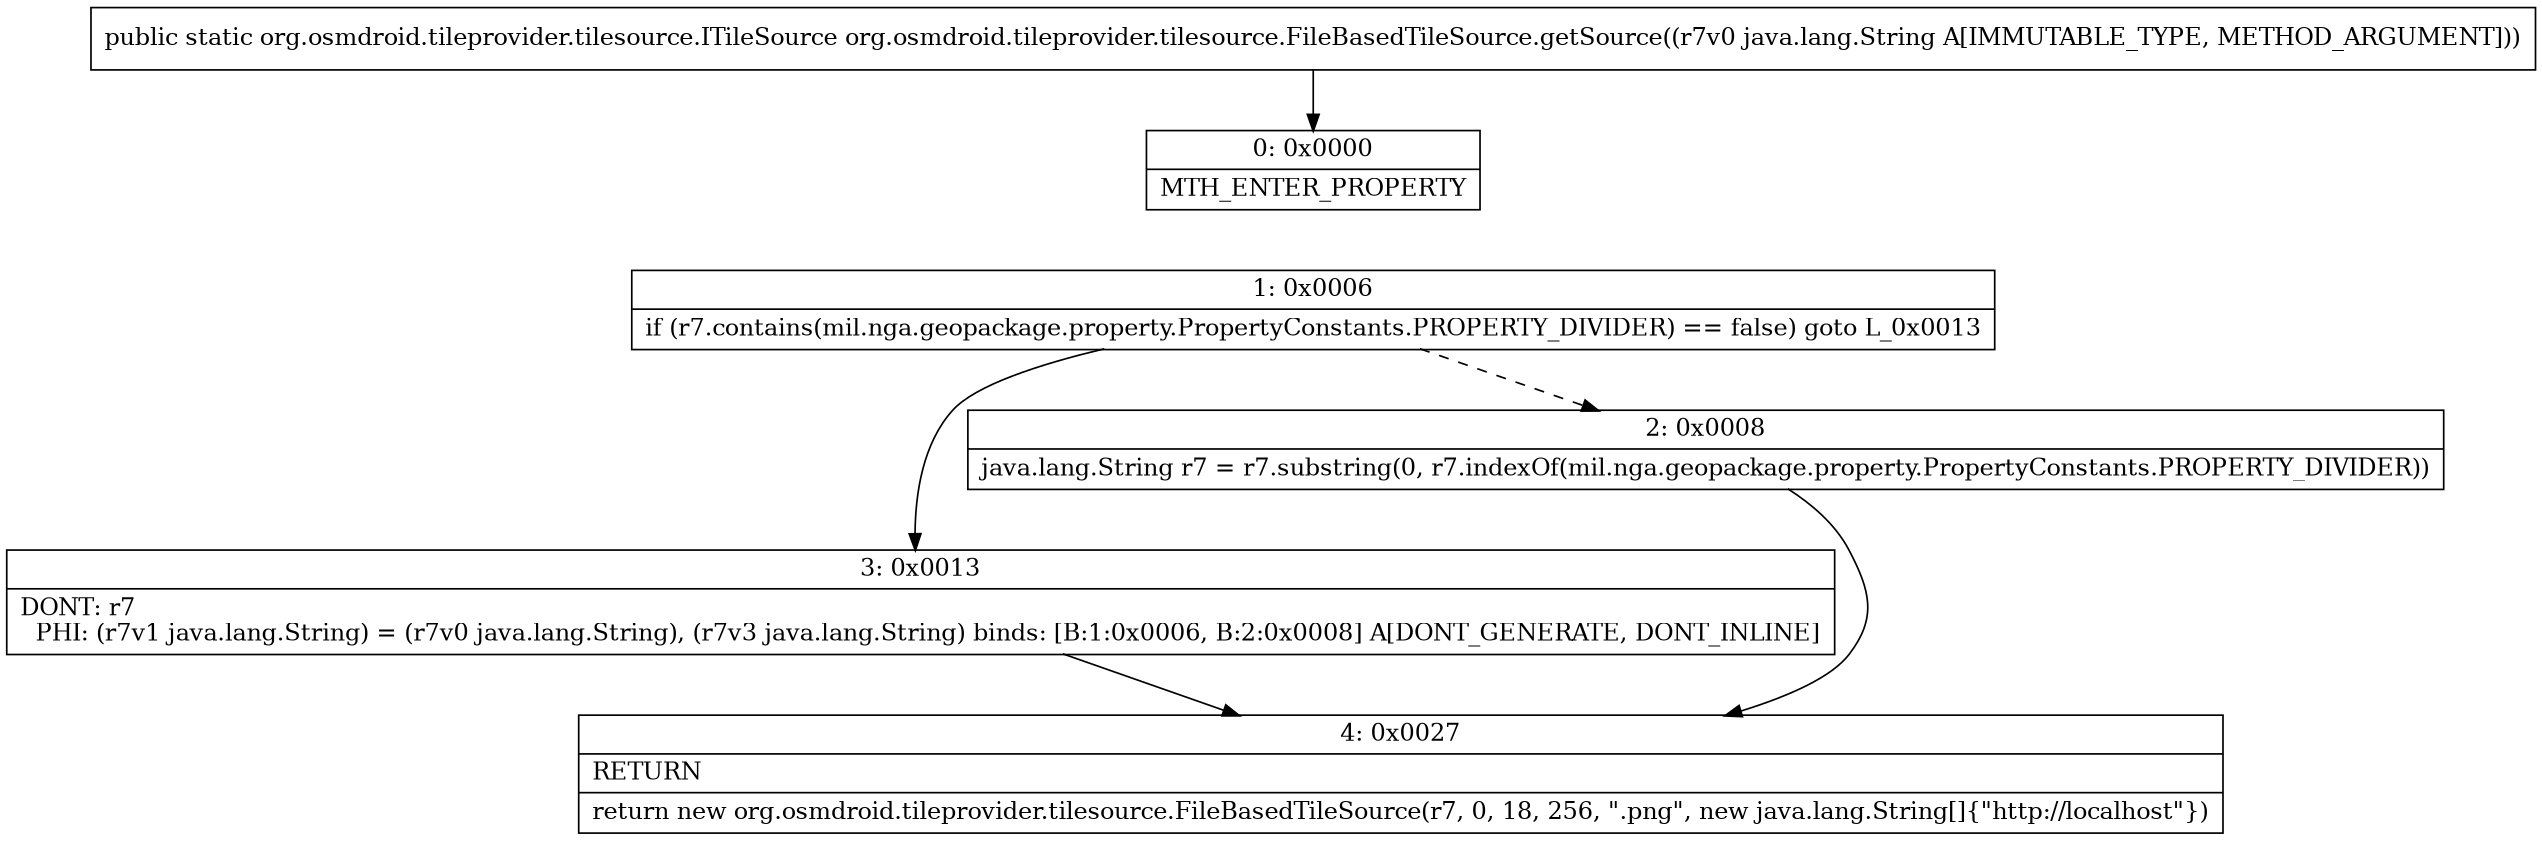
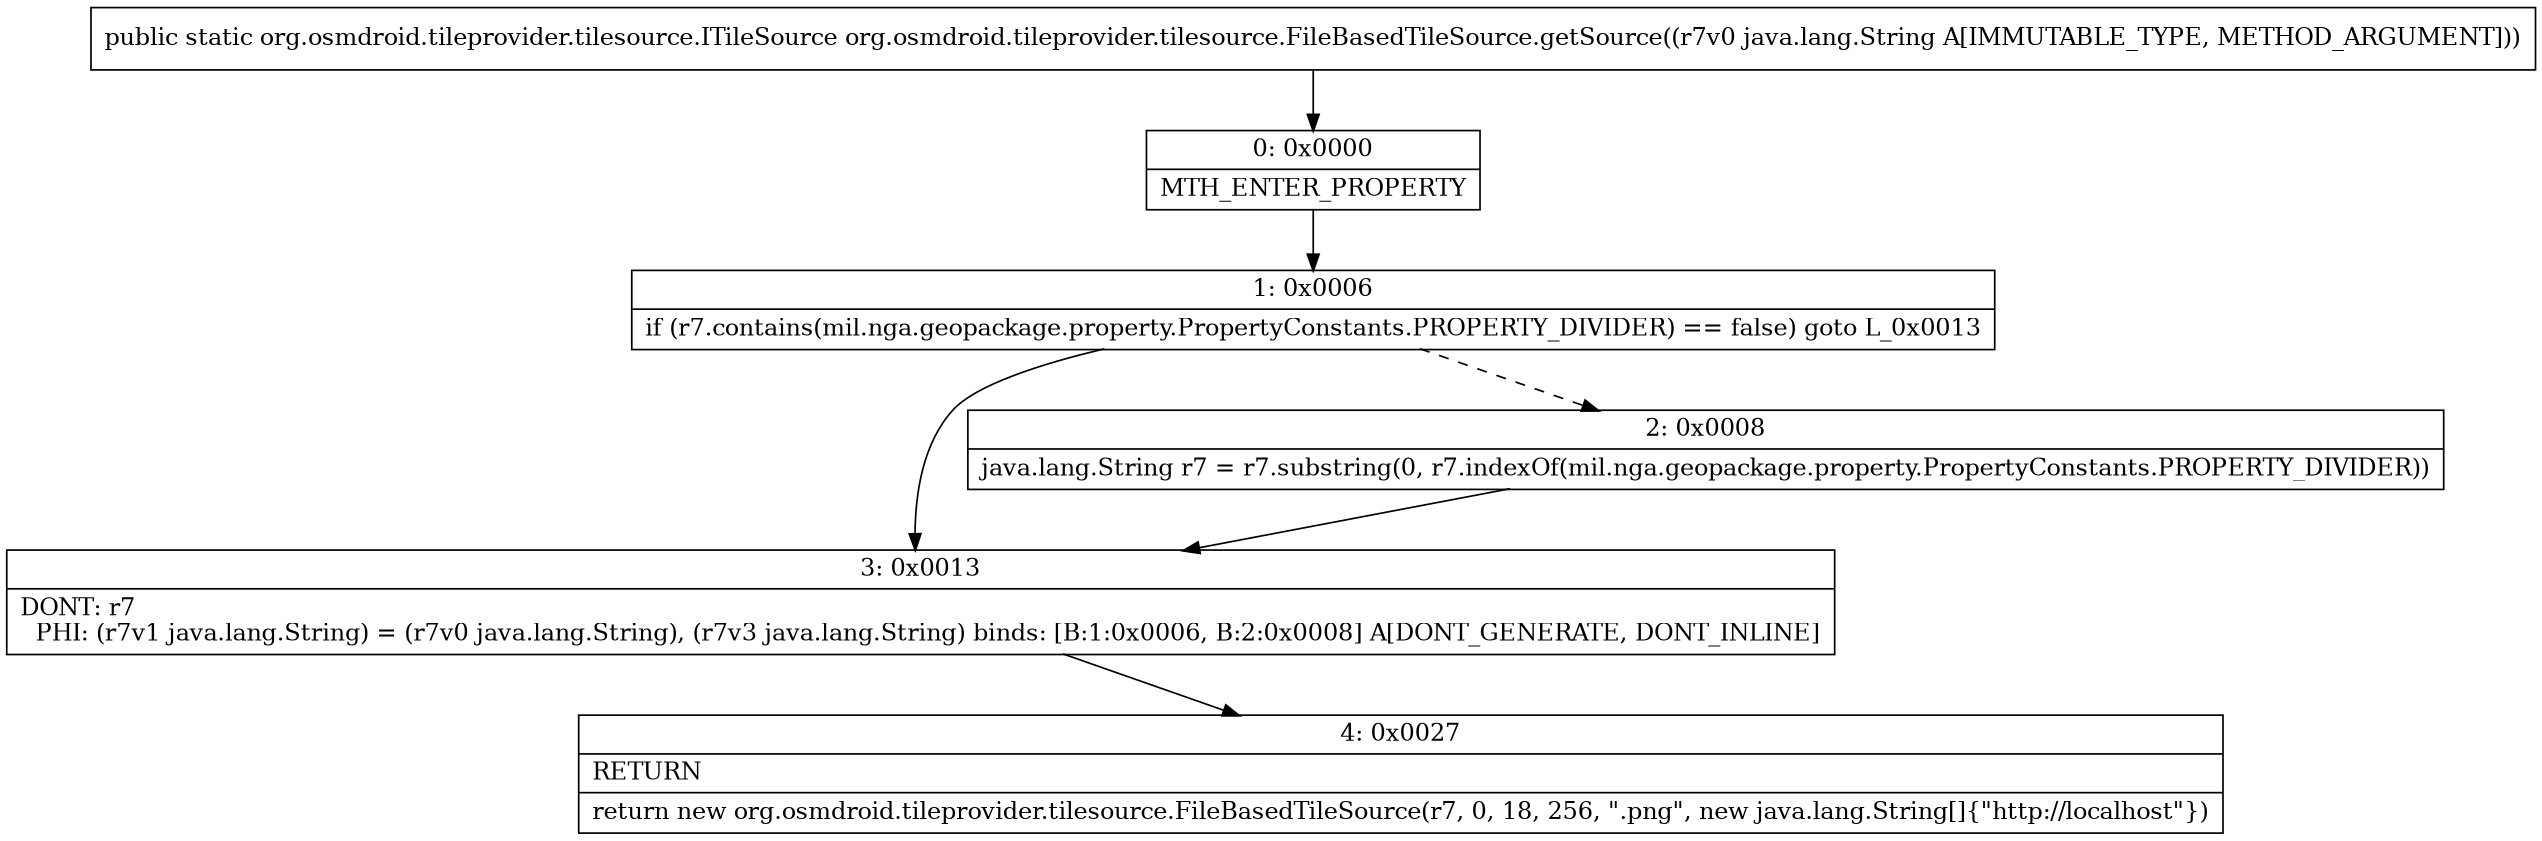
none -> (1313, 232)
(1866, 620) -> (1355, 518)
